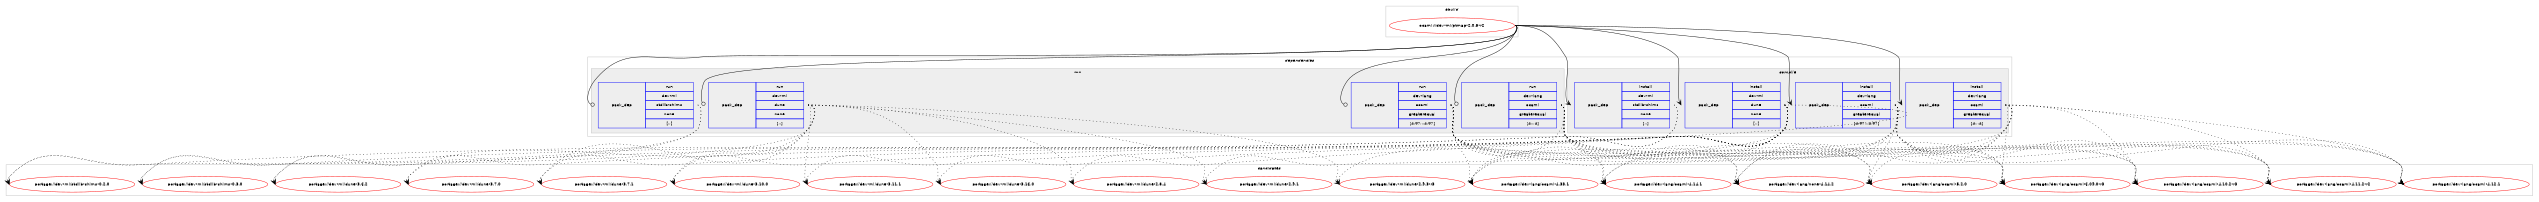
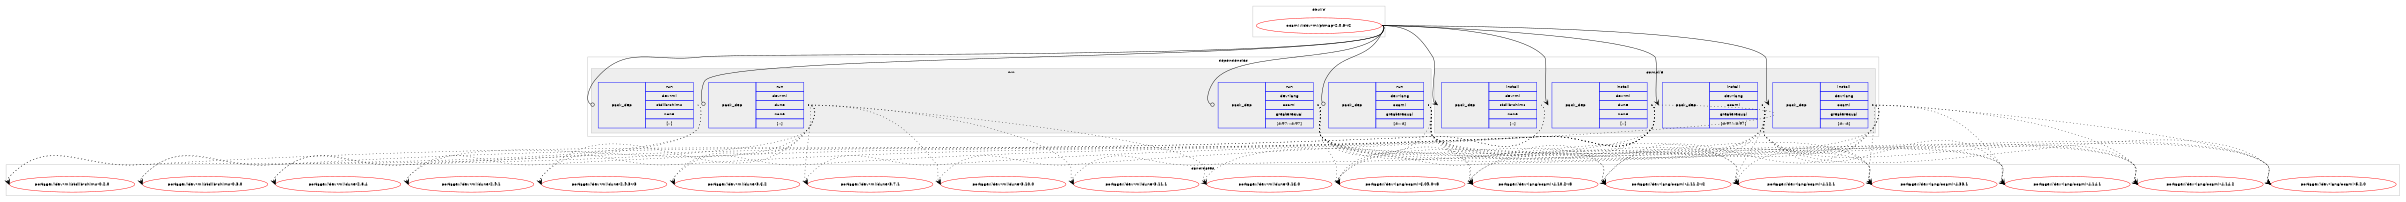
(471, 184) -> none
(1801, 184) -> (2201, 184)
